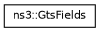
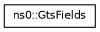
(50, 16) -> (50, 16)
